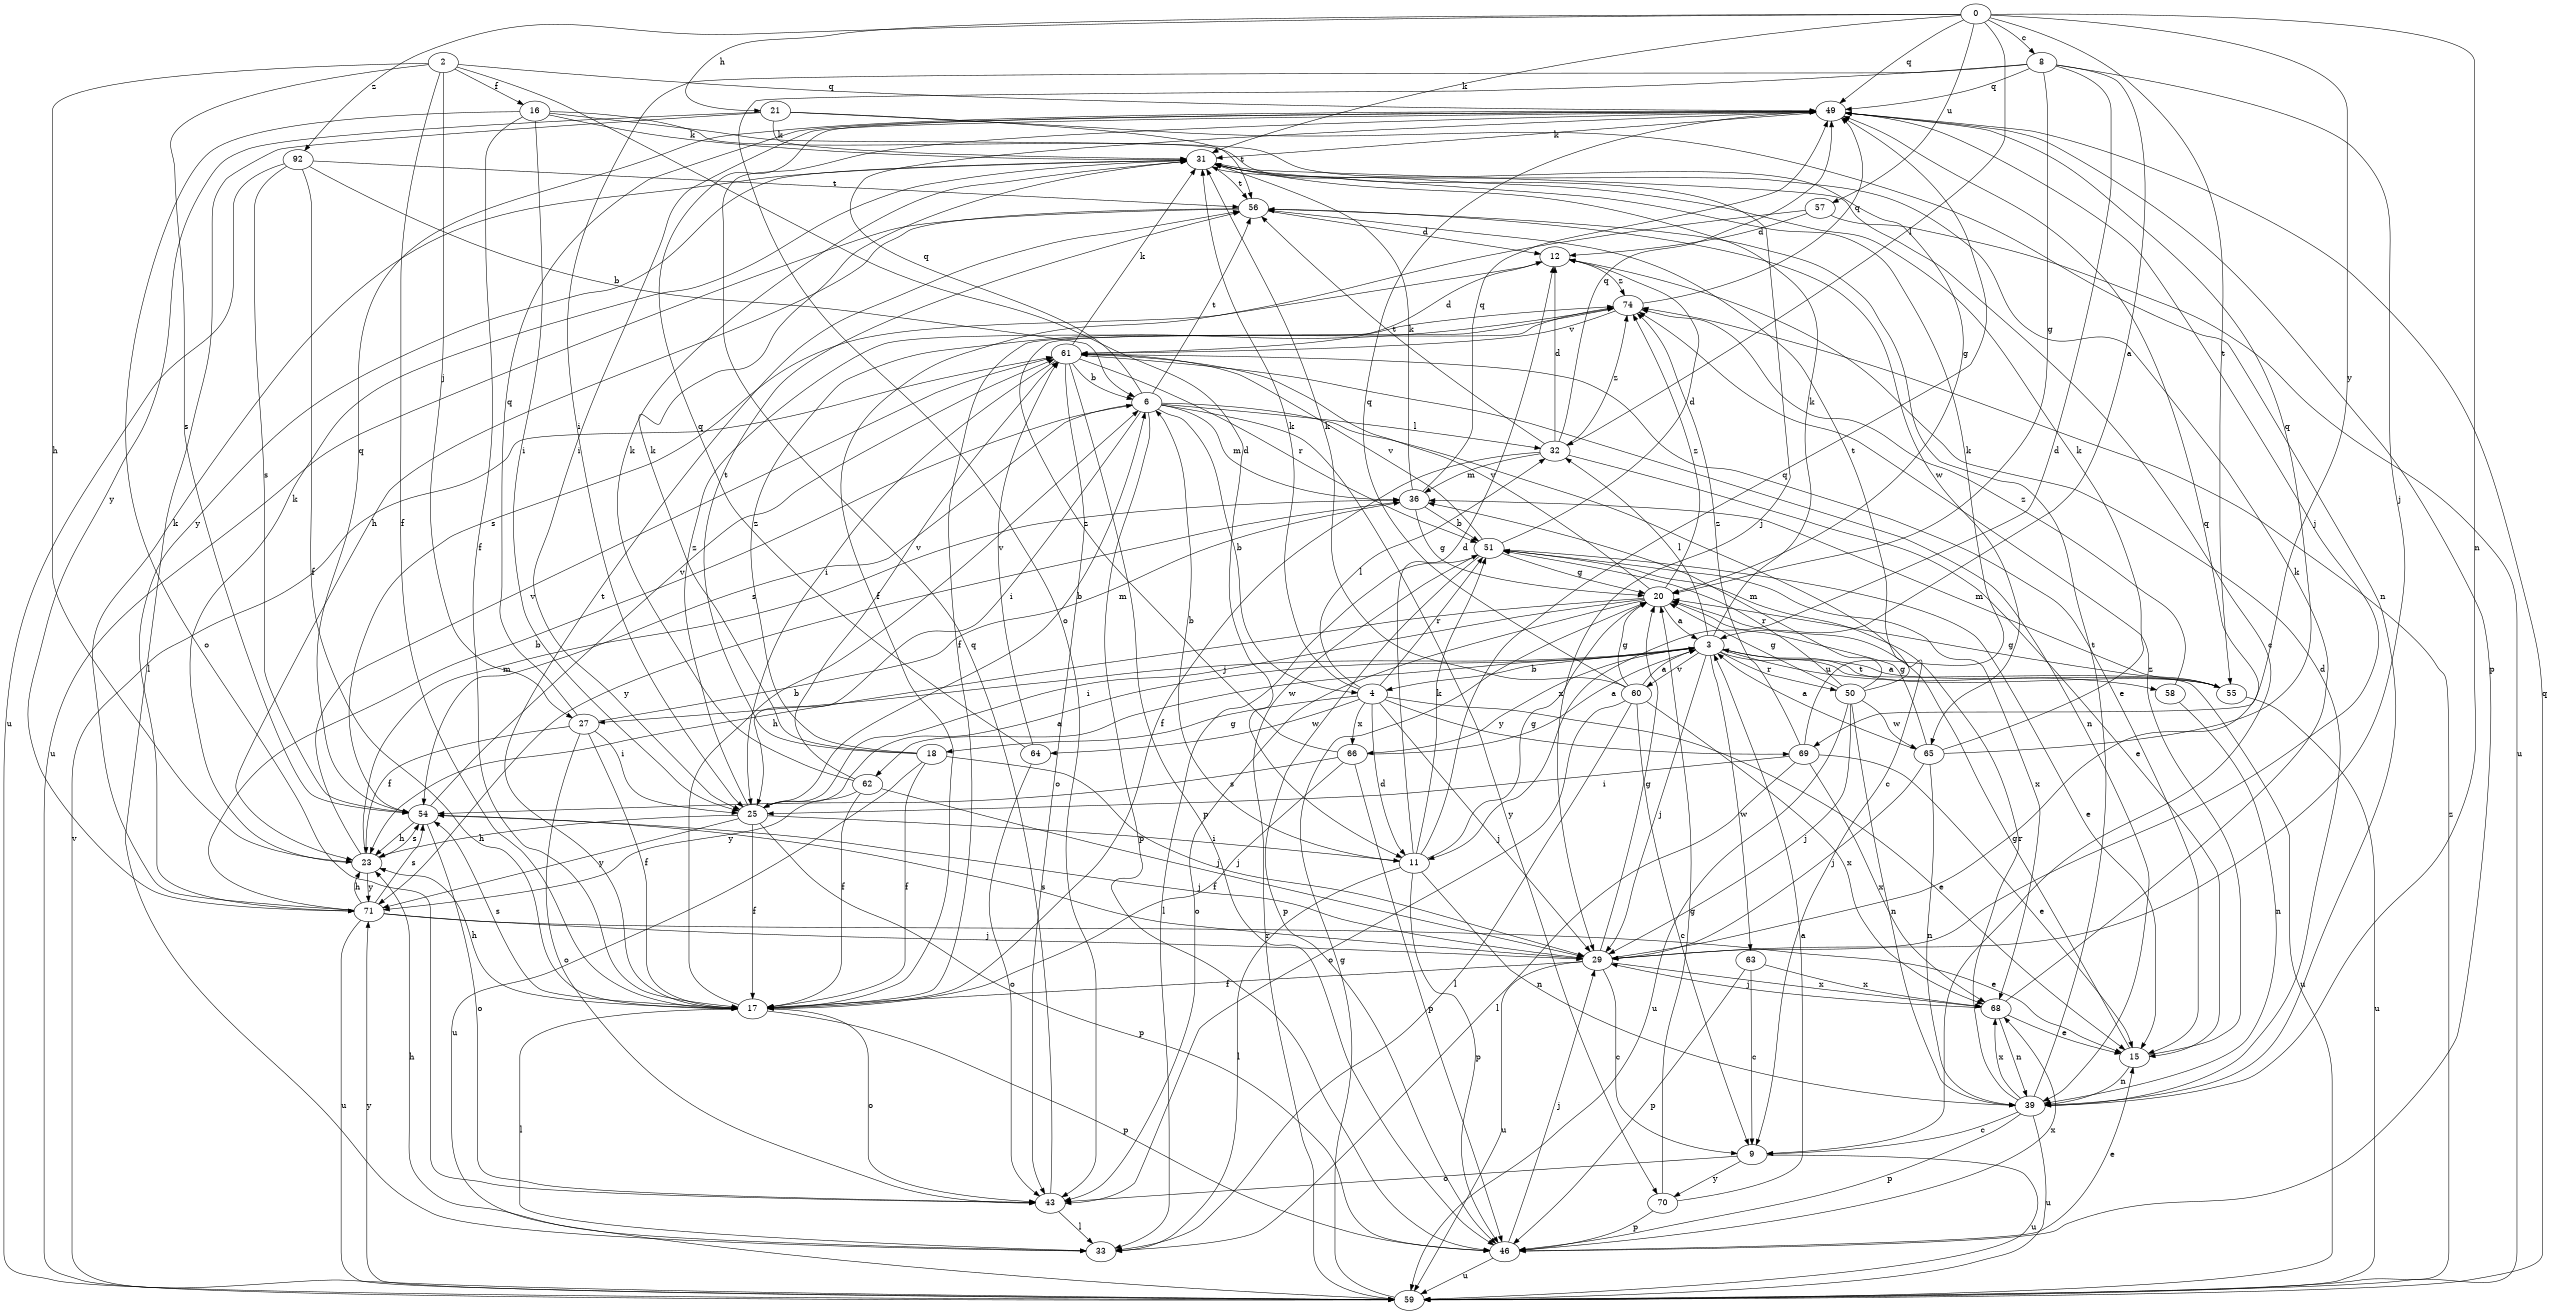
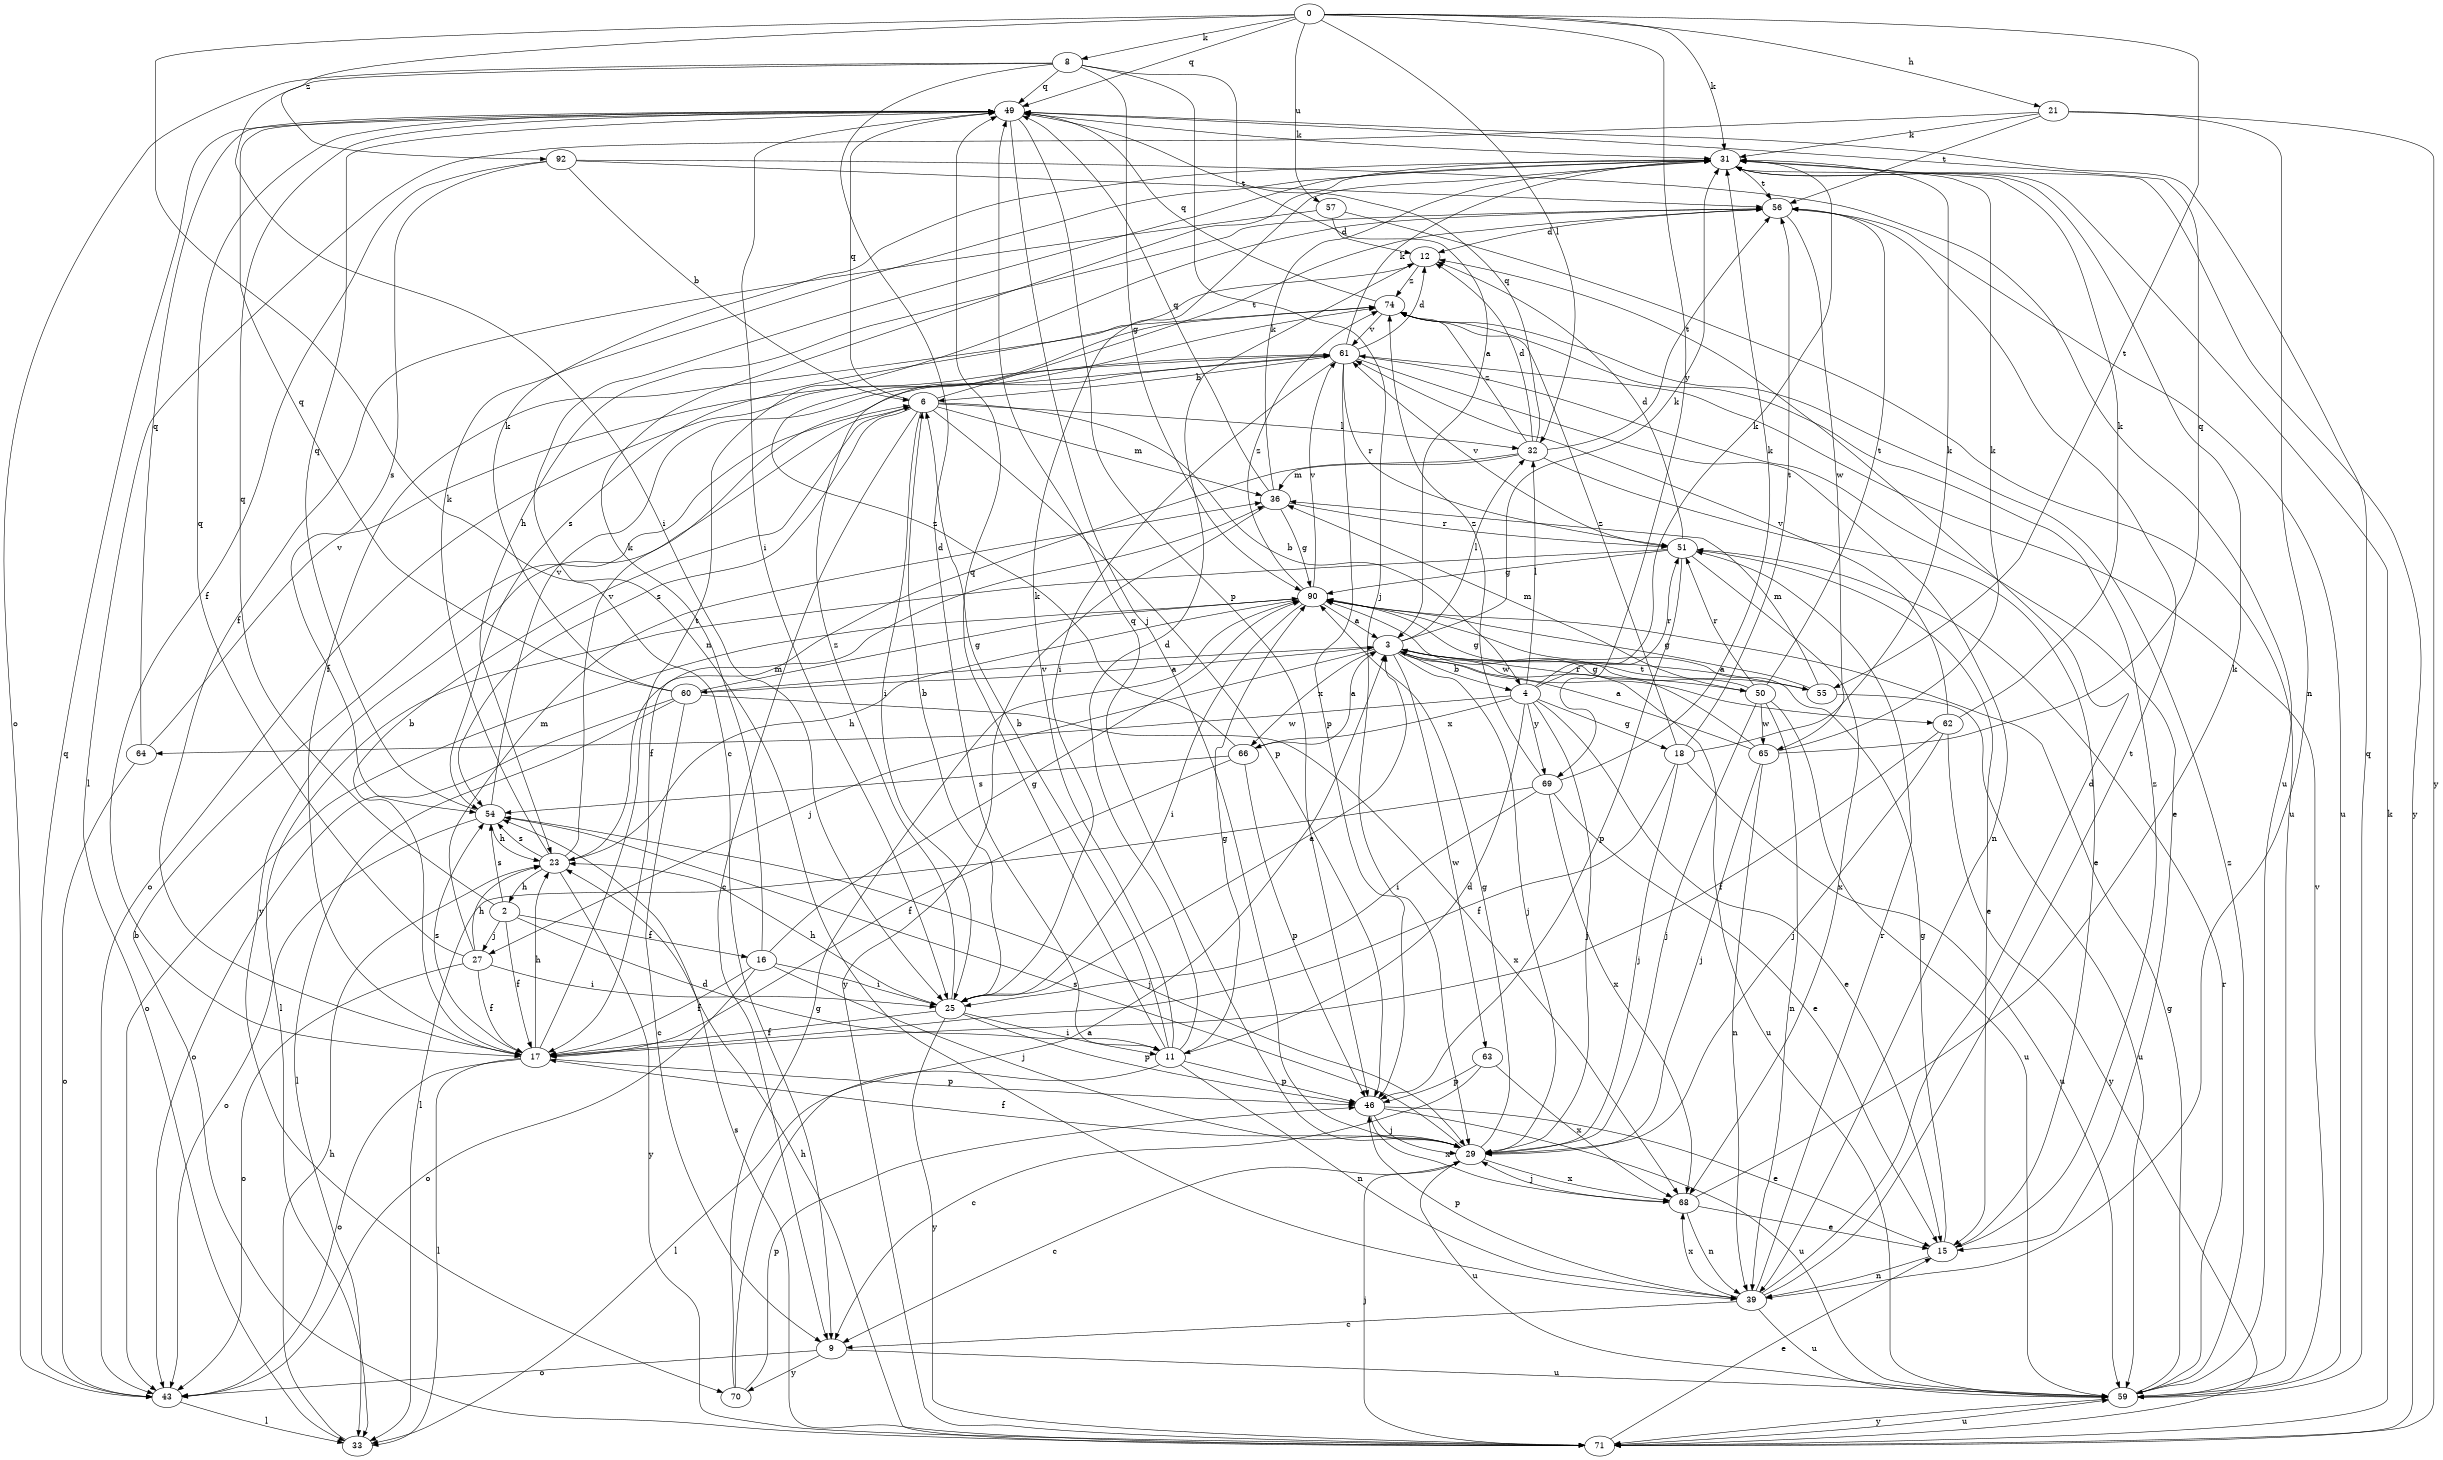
(2024, 38) -> (1205, 38)
(52, 369) -> (525, 881)
(1459, 524) -> (1445, 524)
(1659, 597) -> (1313, 597)
(2170, 694) -> none
(1437, 712) -> (1058, 449)
(390, 784) -> (482, 912)
